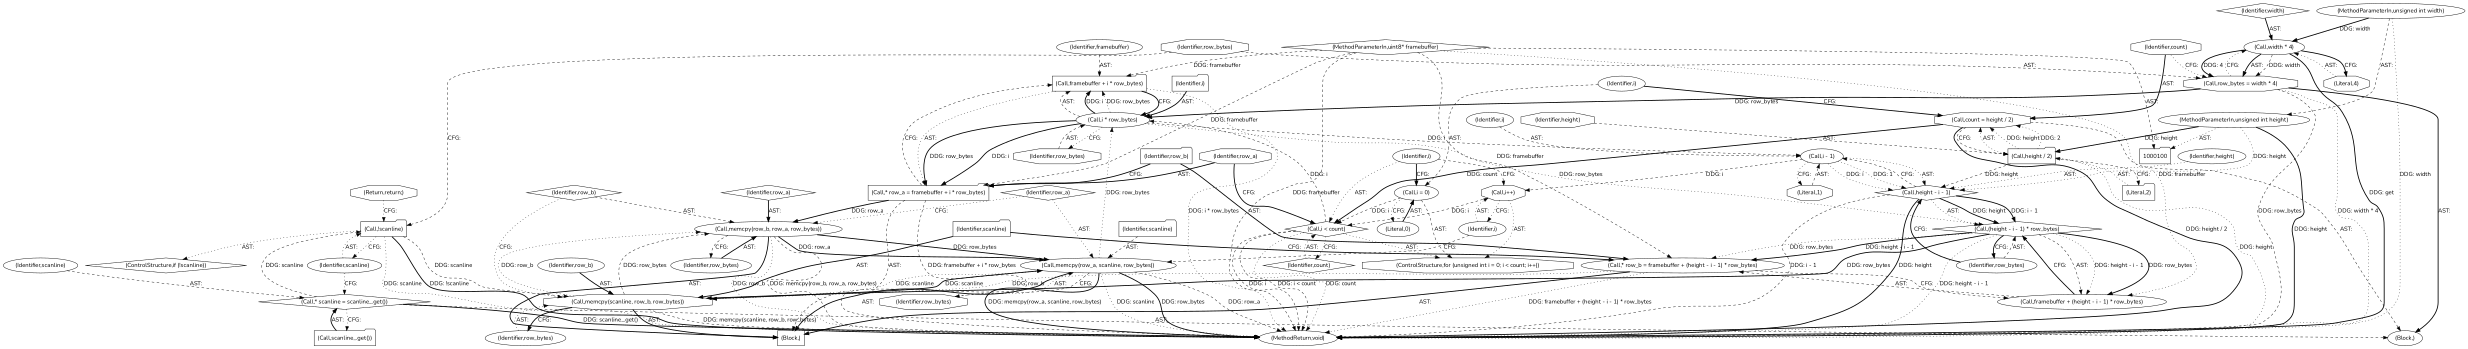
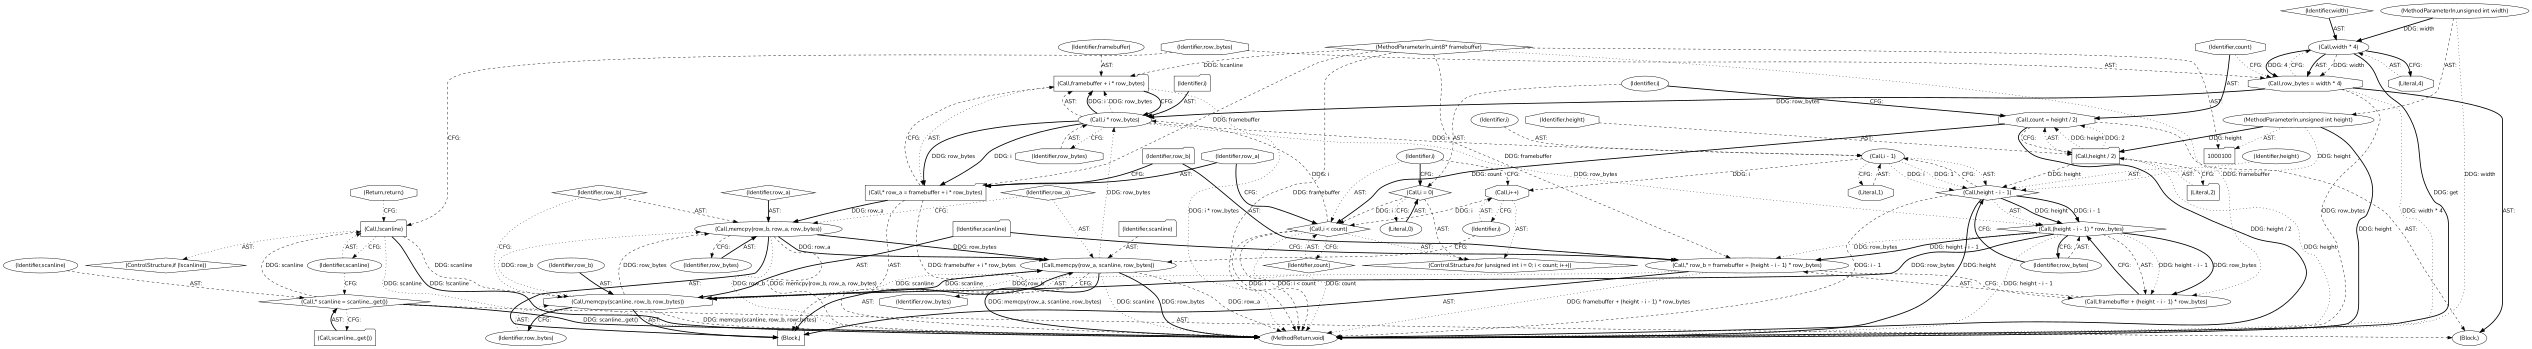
(1217, 65) -> (1223, 65)
(1416, 193) -> (1420, 193)
(1468, 265) -> (1500, 265)
